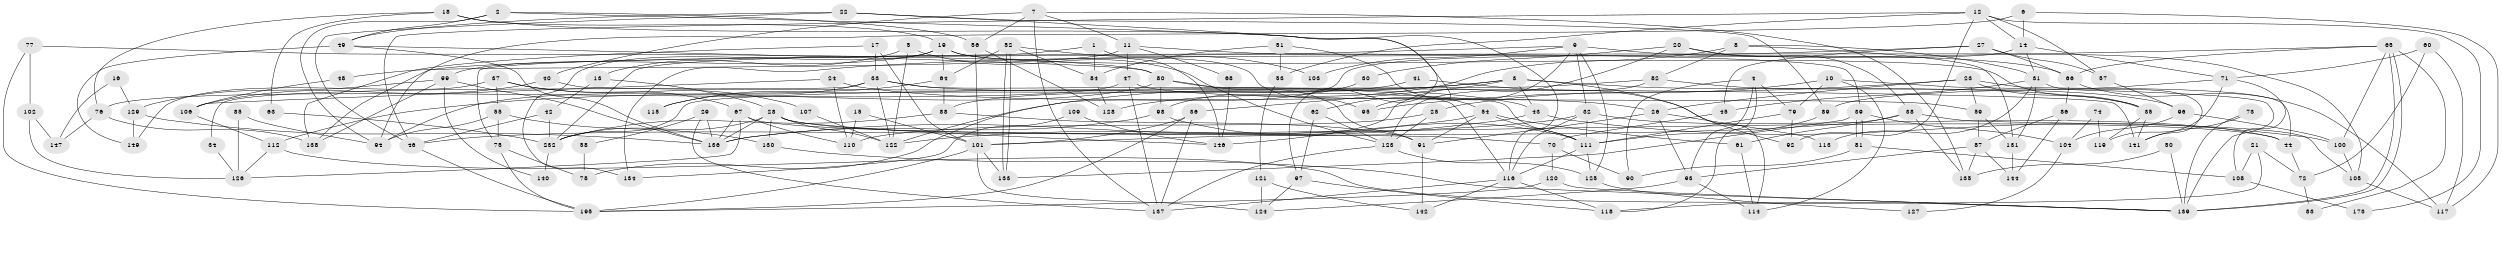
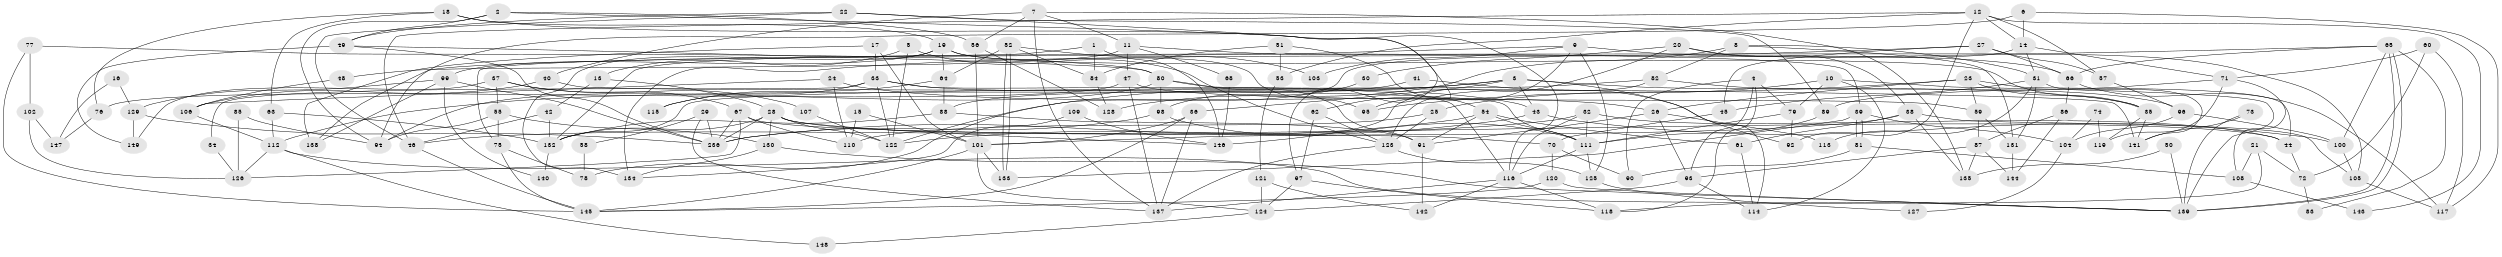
(1581, 75) -> none
none -> (273, 129)
(205, 130) -> none
(550, 145) -> (550, 145)
(714, 145) -> (714, 145)
none -> (717, 160)
(586, 212) -> (586, 212)
(2359, 212) -> (2359, 212)
none -> (822, 245)
